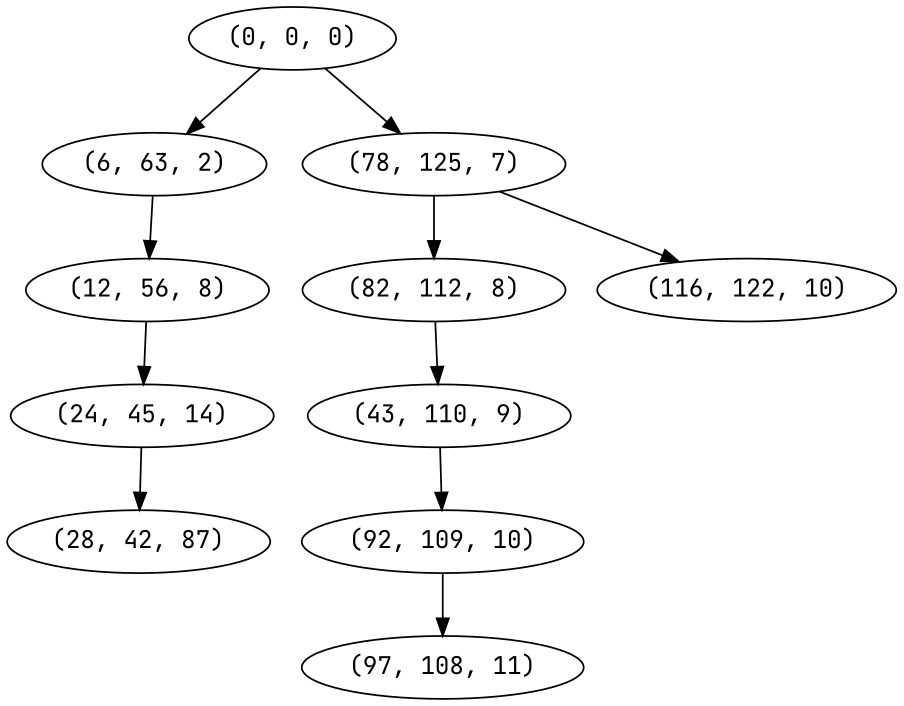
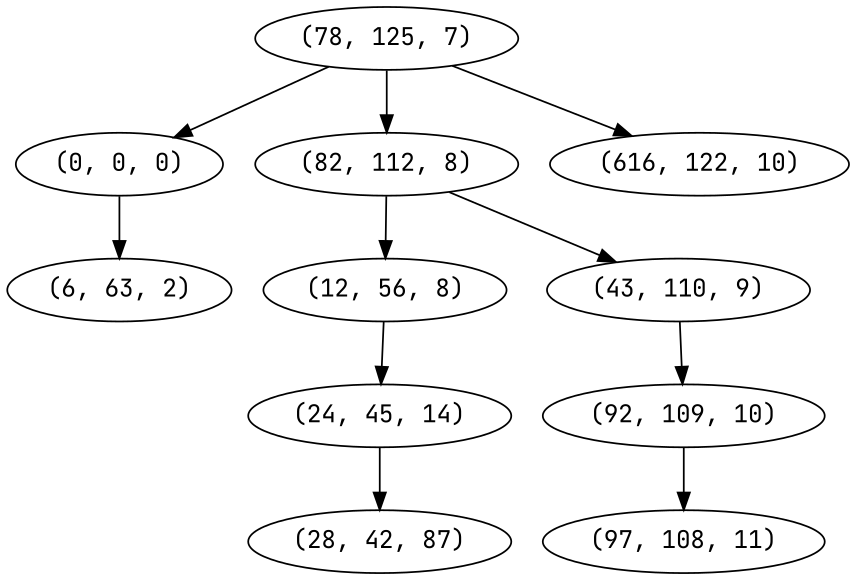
(356, 95) -> (259, 98)
(151, 219) -> (386, 219)
(747, 290) -> (699, 164)
